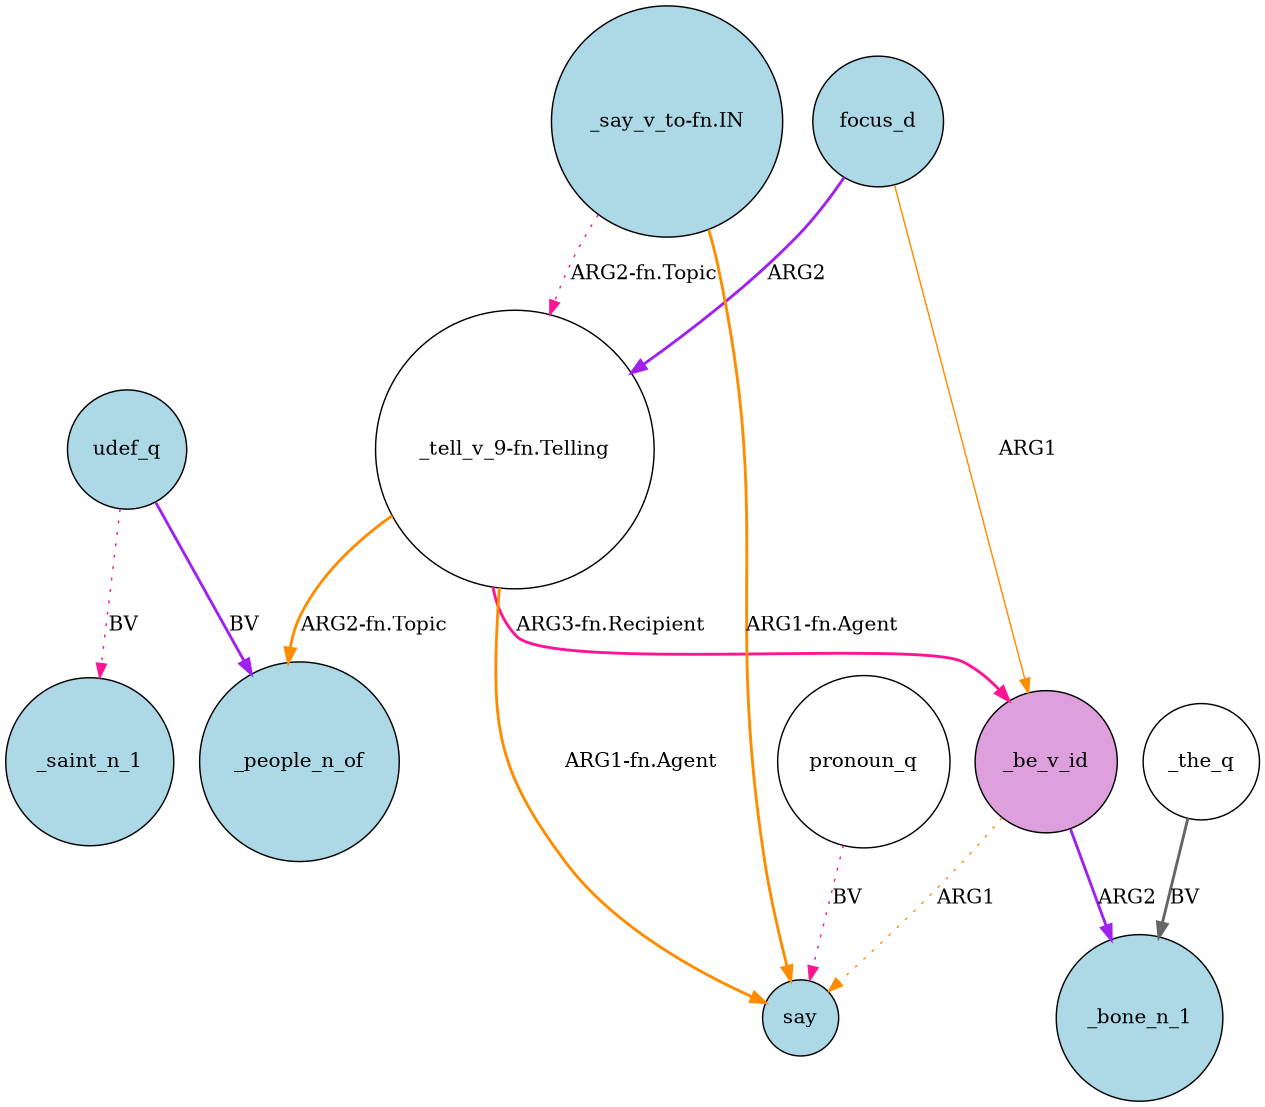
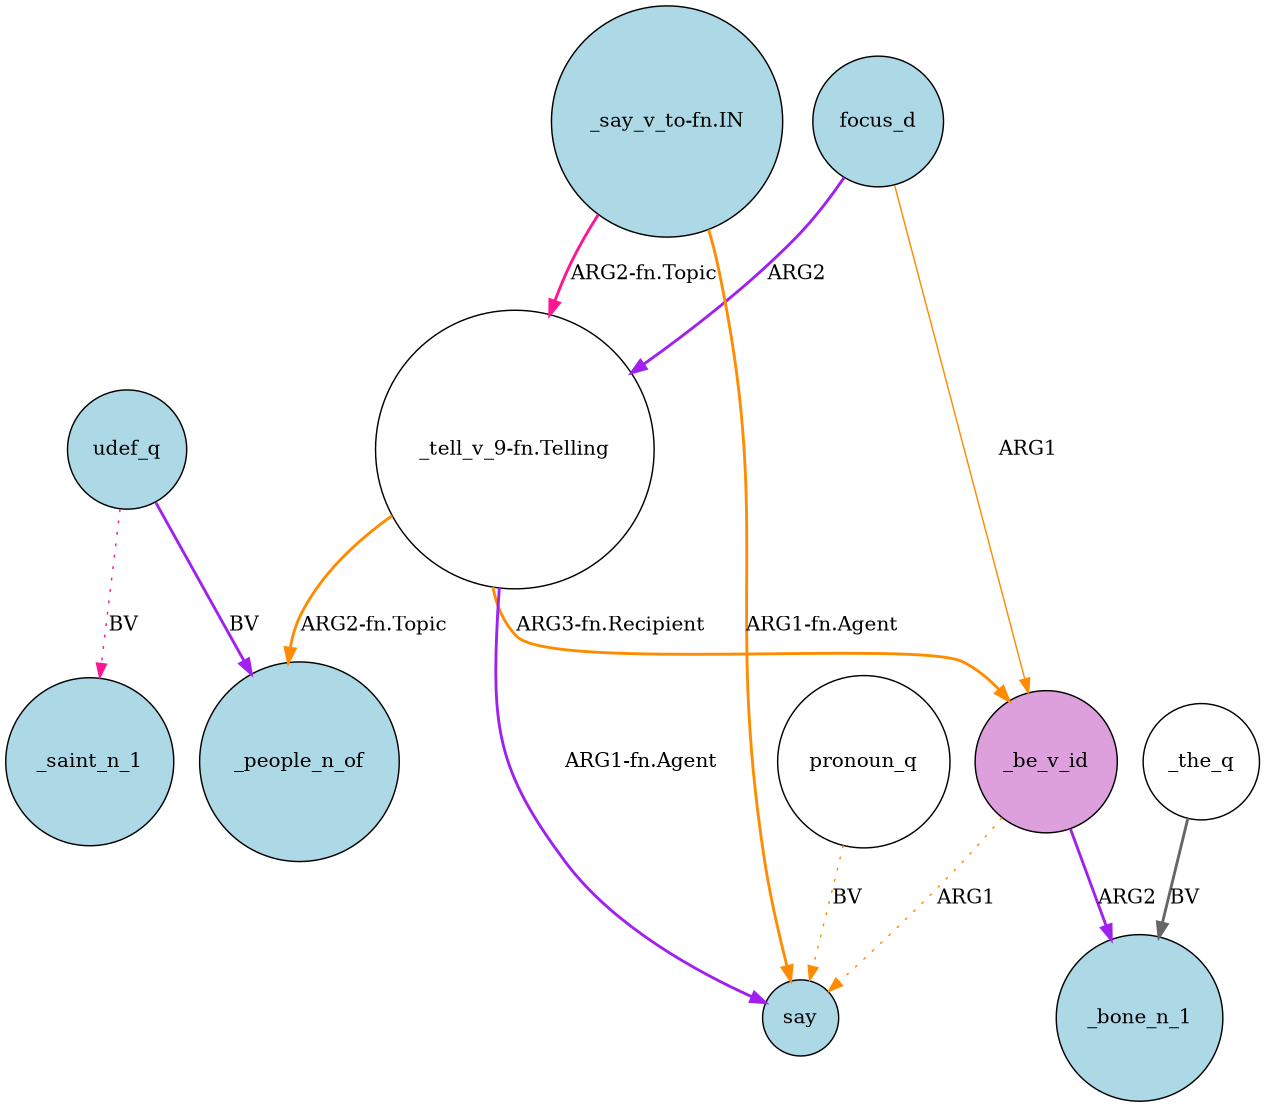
(574, 257) -> (574, 257)
(734, 654) -> (734, 654)
(548, 838) -> (548, 838)
(828, 906) -> (828, 906)
